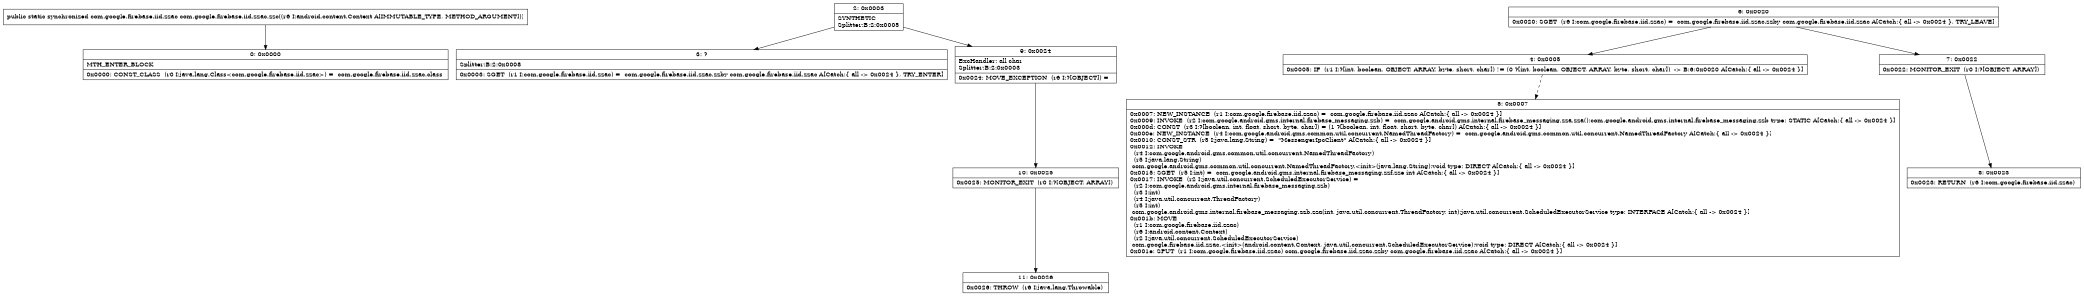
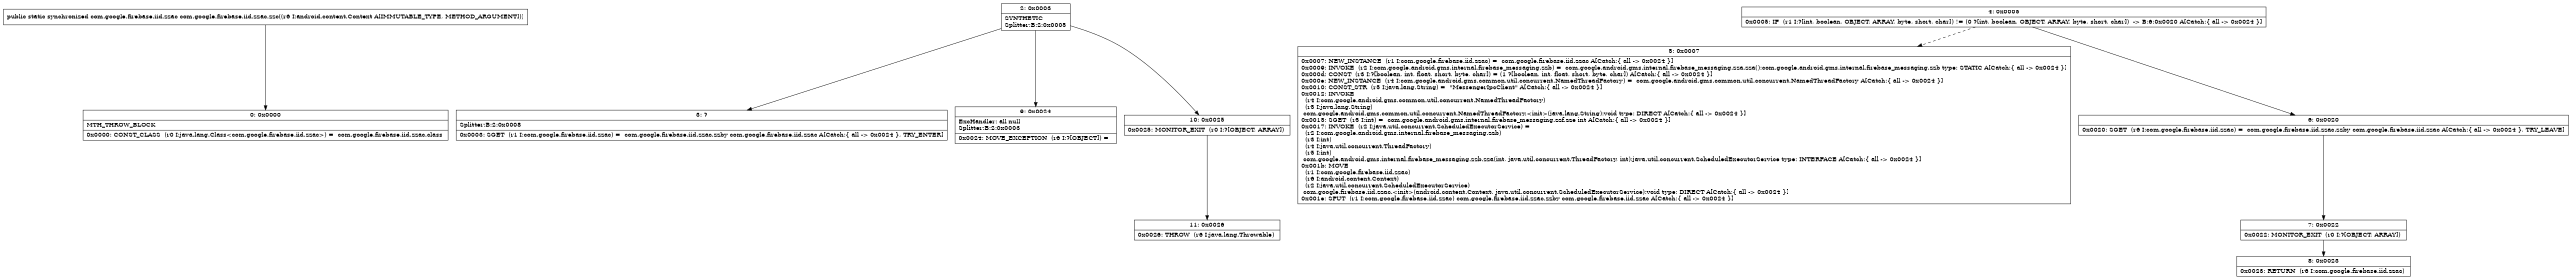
(1652, 40) -> (2162, 70)
(991, 61) -> (990, 122)
(120, 65) -> (121, 125)
(1036, 123) -> (1139, 59)
